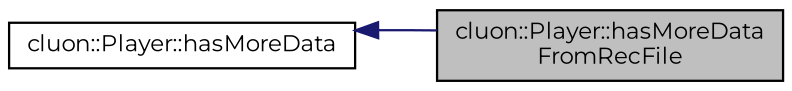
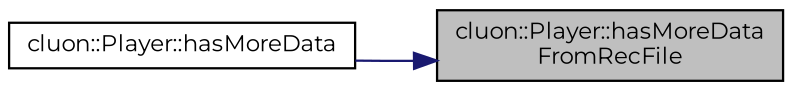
(407, 30) -> (385, 61)
